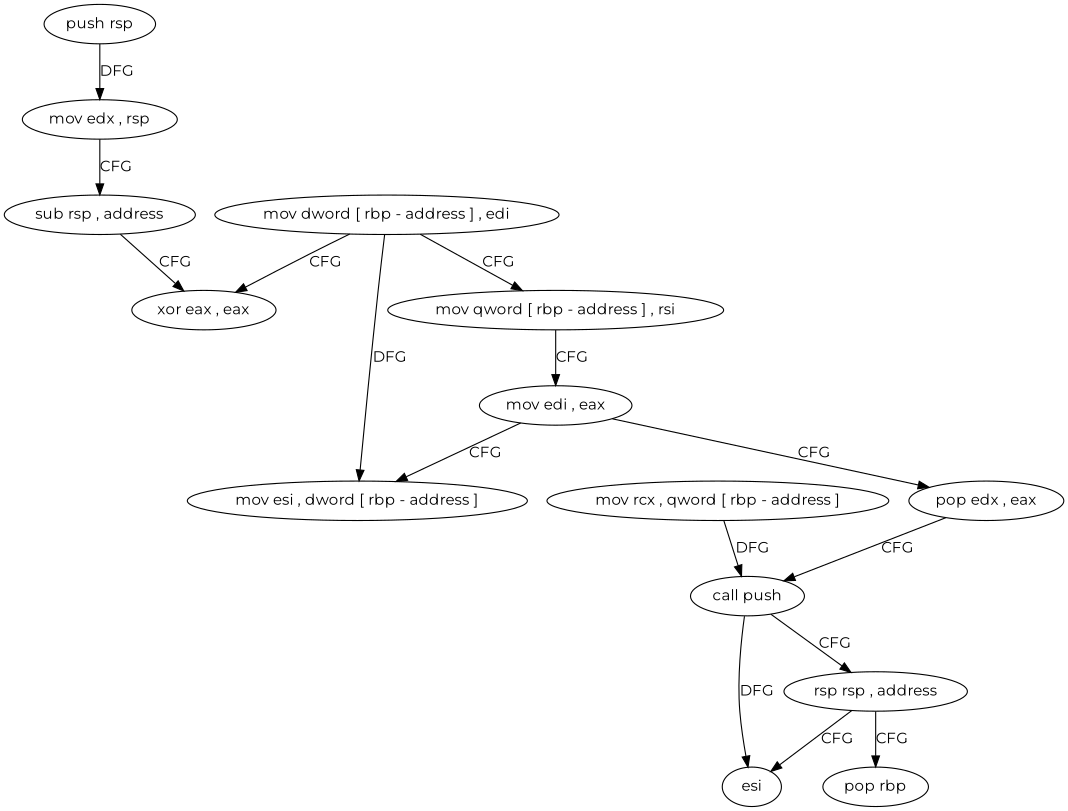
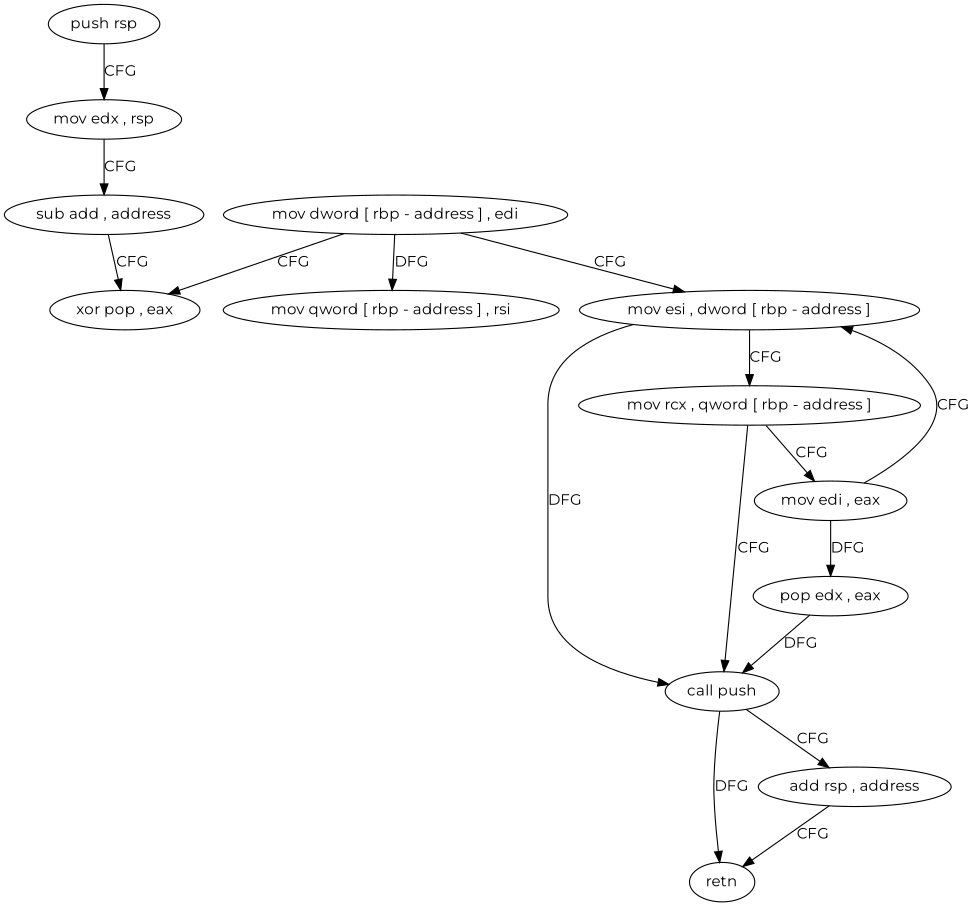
(117, 72) -> (121, 72)
(100, 215) -> (104, 215)
(499, 262) -> (411, 262)
(204, 310) -> (125, 310)
(556, 352) -> (787, 449)
none -> (750, 352)
(390, 358) -> (610, 262)
(814, 453) -> (848, 548)
none -> (548, 513)
(752, 548) -> (754, 548)
(898, 548) -> (800, 644)
(876, 691) -> (855, 787)
(752, 787) -> (722, 882)
(876, 787) -> none
